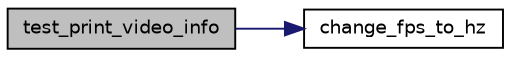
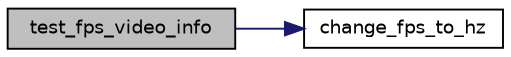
(121, 29) -> (121, 29)
